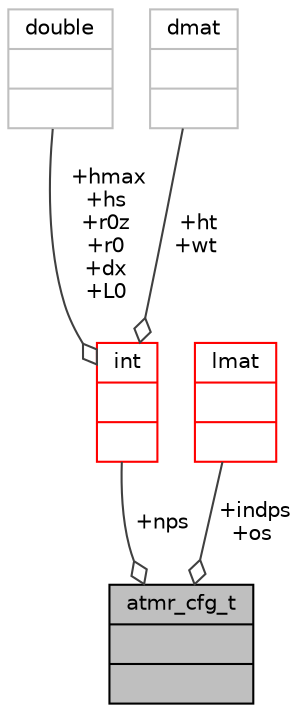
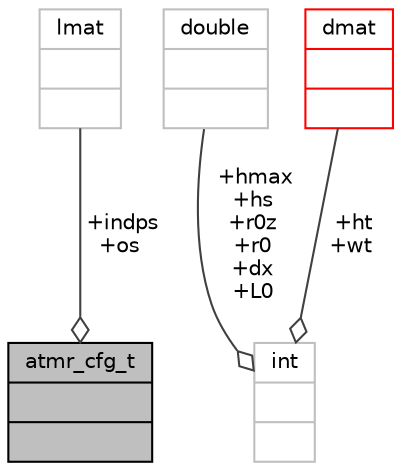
(194, 69) -> (349, 69)
(127, 402) -> (285, 402)
(236, 402) -> (80, 69)
(123, 512) -> none
